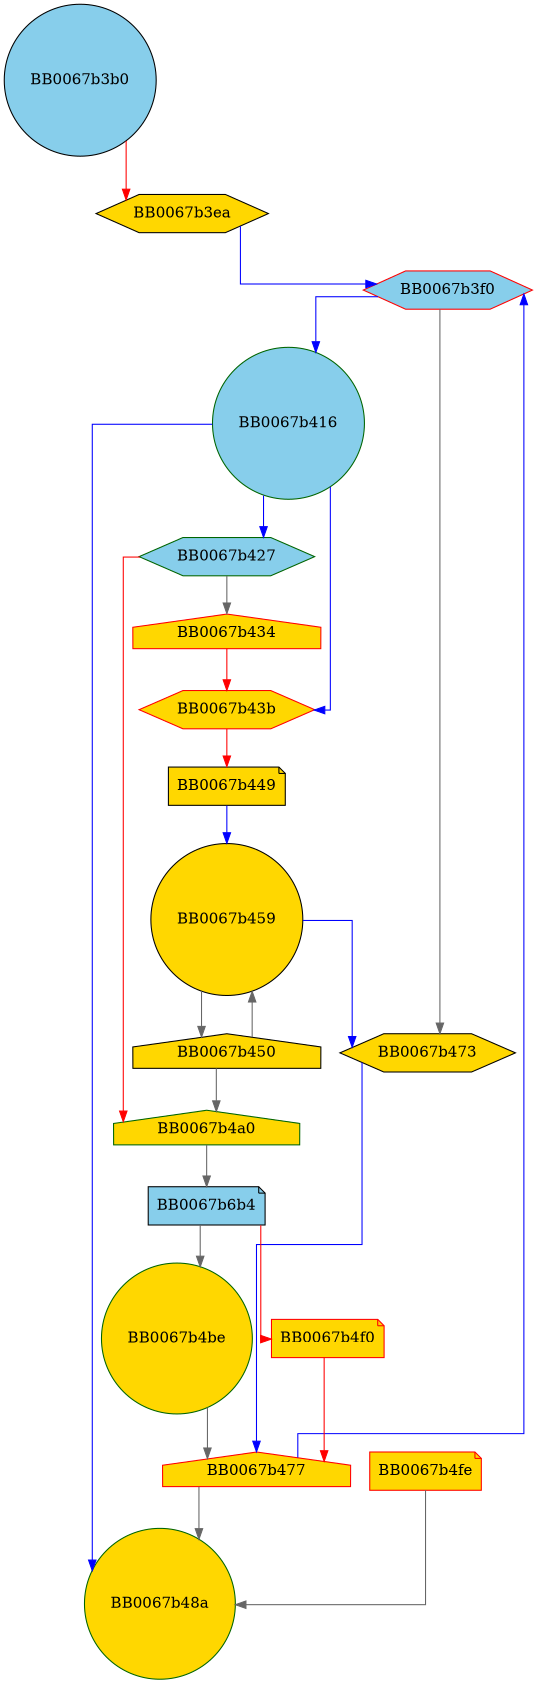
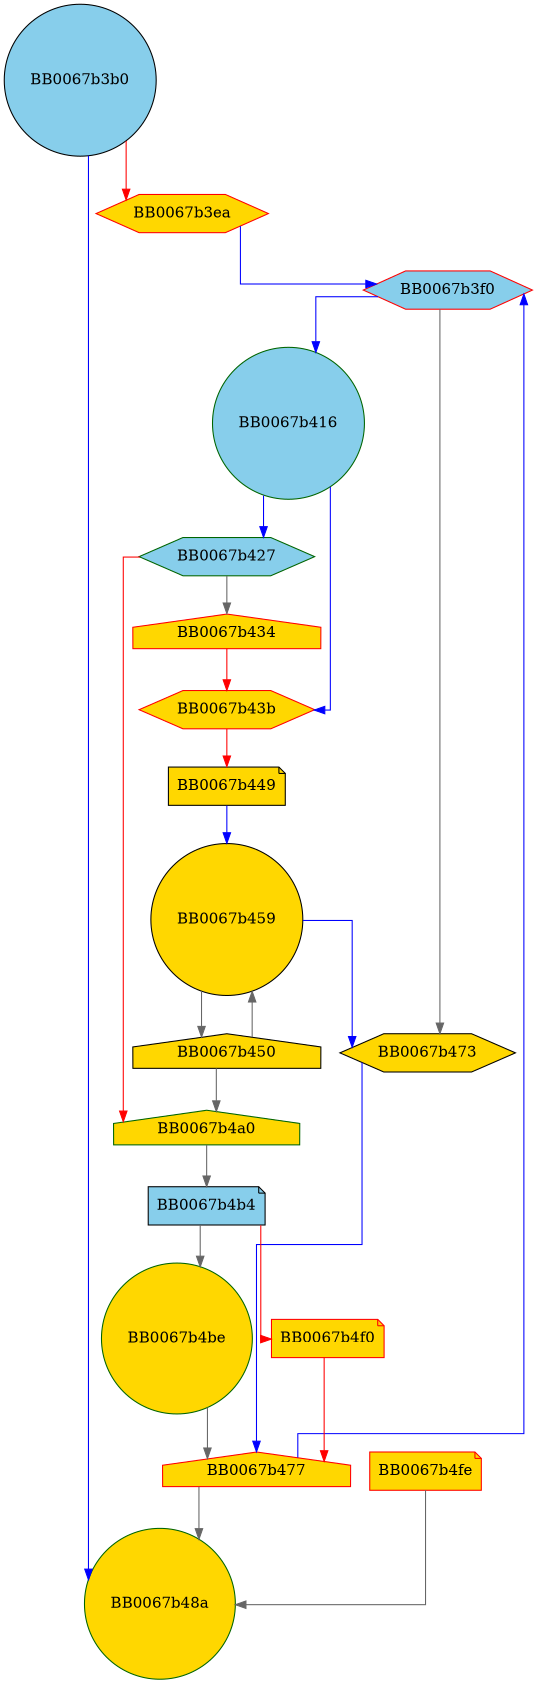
(182, 214) -> (182, 214)
(92, 932) -> (88, 862)
(207, 1206) -> (207, 1206)
